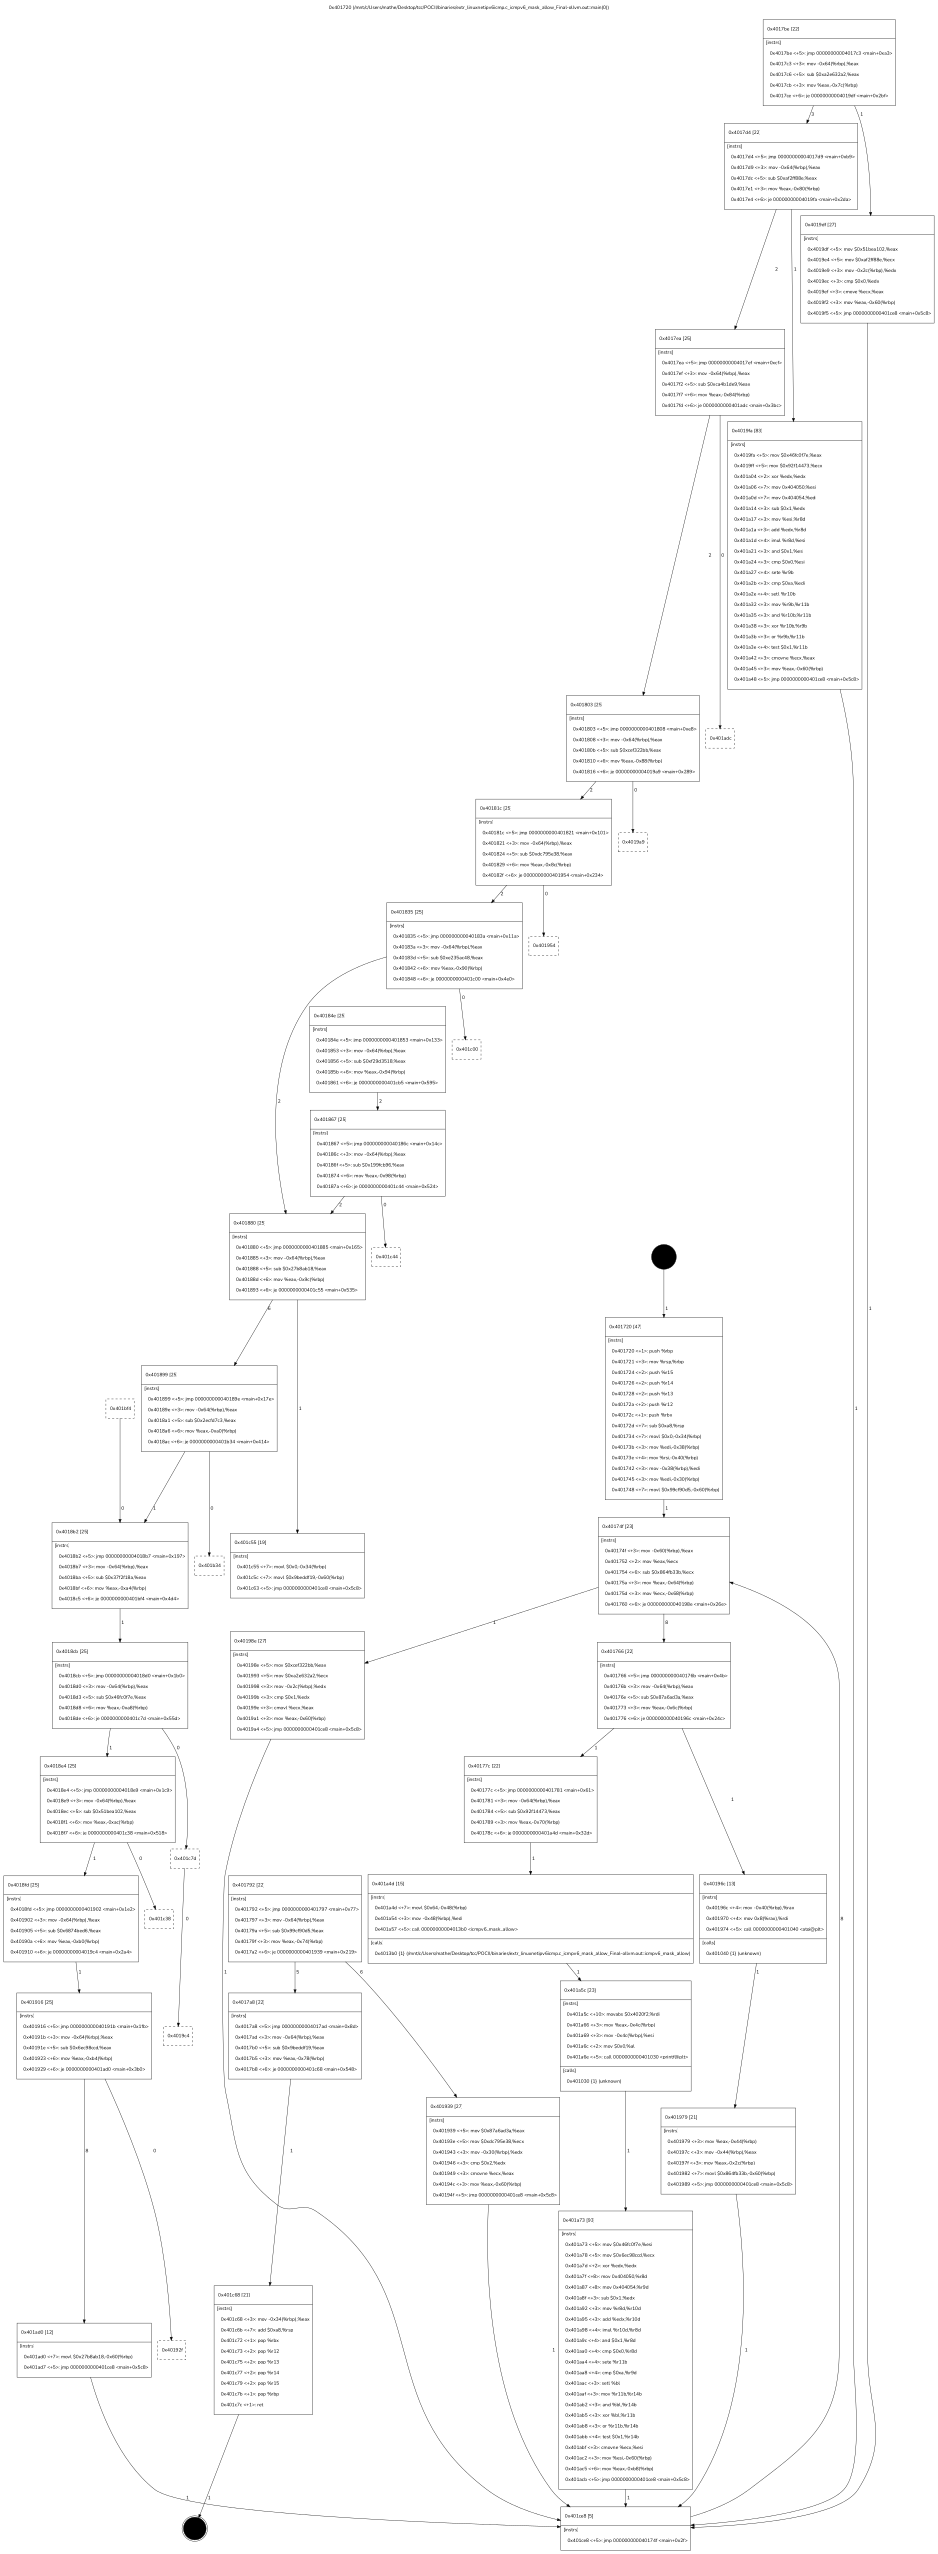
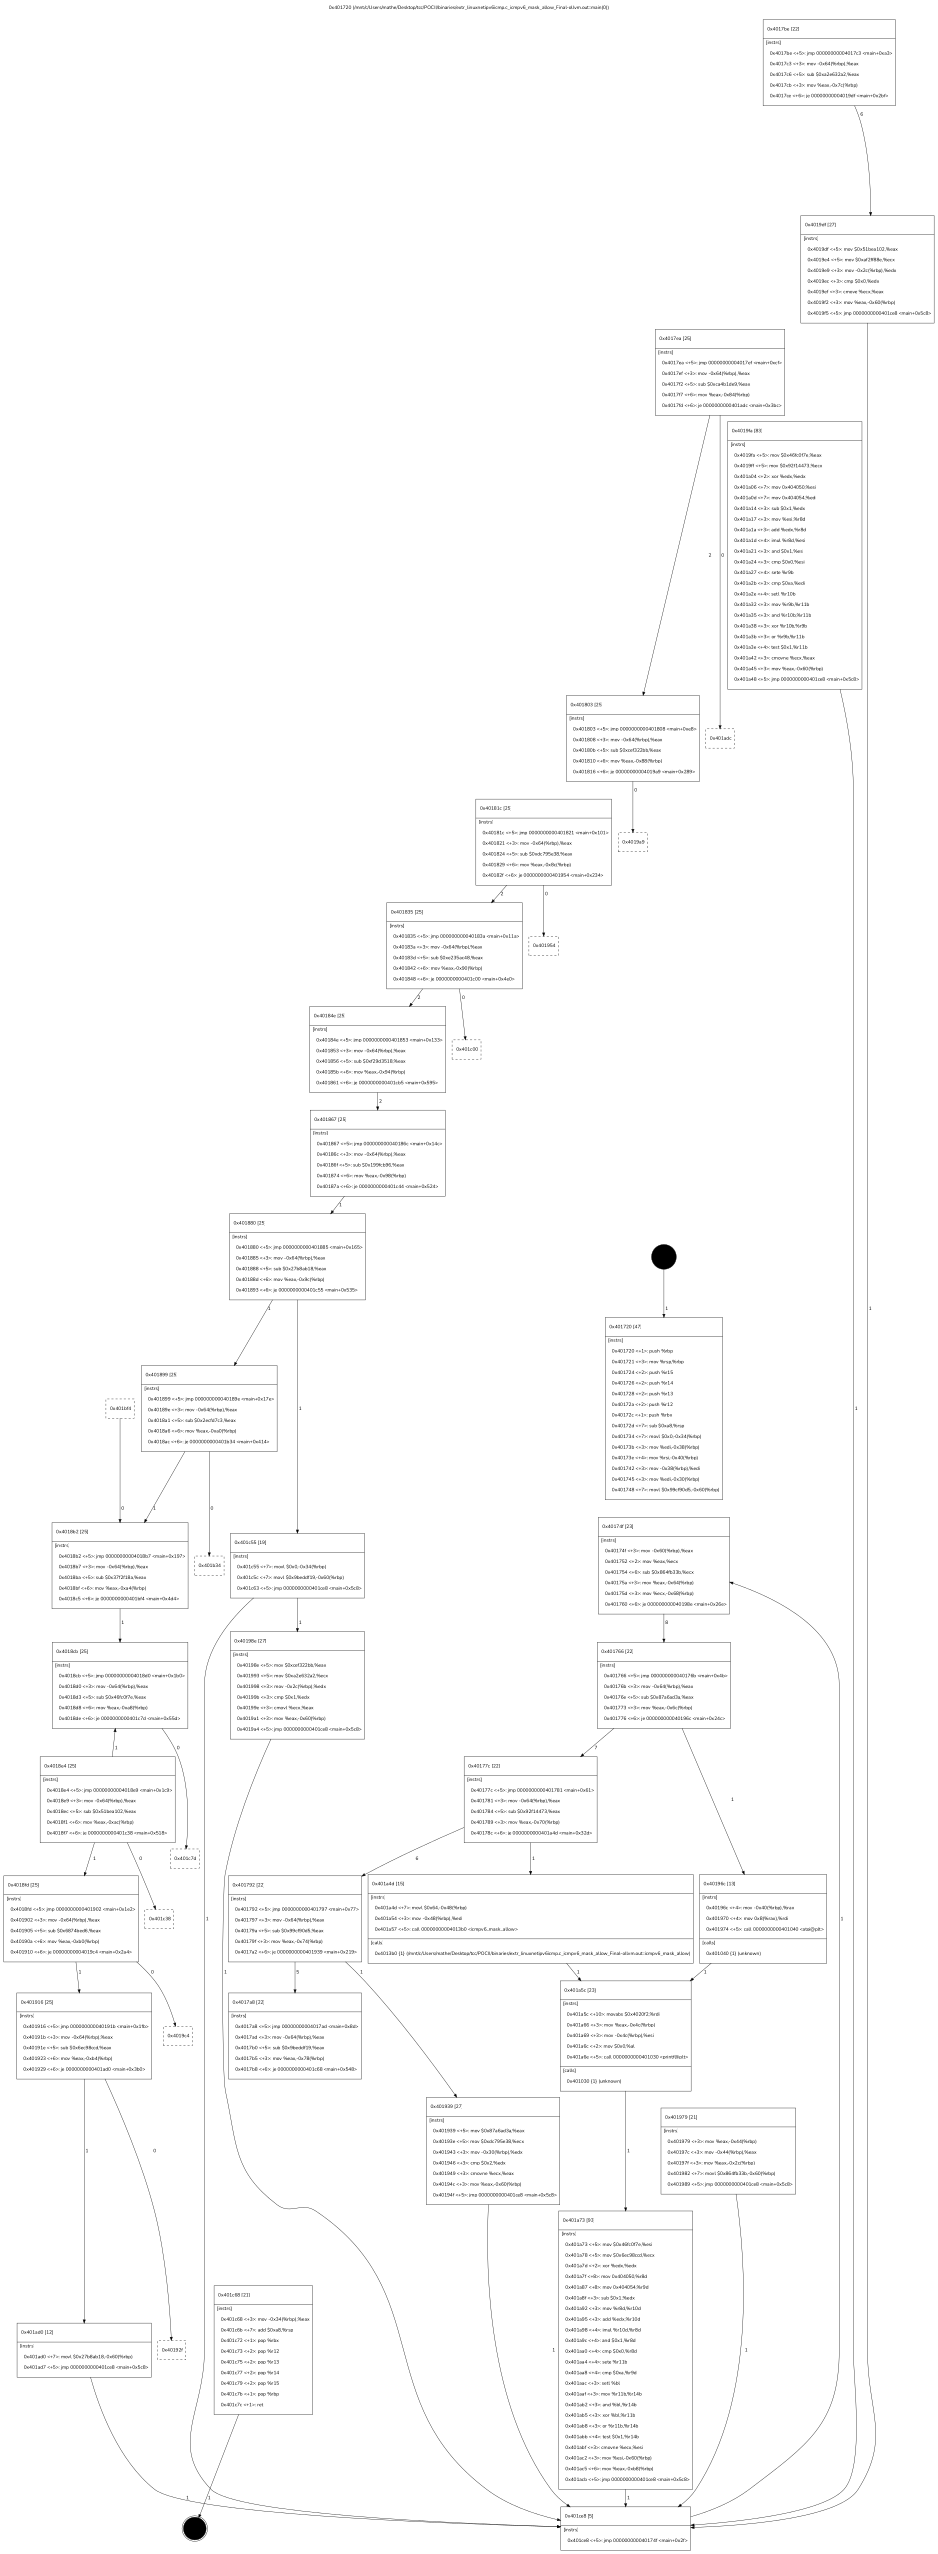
(861, 115) -> (861, 115)
(791, 166) -> none
(589, 789) -> none
(283, 1058) -> (417, 996)
(340, 1205) -> (340, 1205)
(386, 1257) -> none
(269, 1309) -> (269, 1309)
(664, 1507) -> none
(483, 1625) -> (297, 1613)
(108, 1741) -> (114, 1744)
(596, 1748) -> (596, 1748)
none -> (414, 1850)
(841, 1919) -> (841, 1919)
(181, 1946) -> (161, 1989)
(361, 1972) -> (361, 1972)
(746, 2034) -> (702, 1971)
(86, 2151) -> (86, 2151)
(280, 2181) -> none
none -> (204, 2214)
